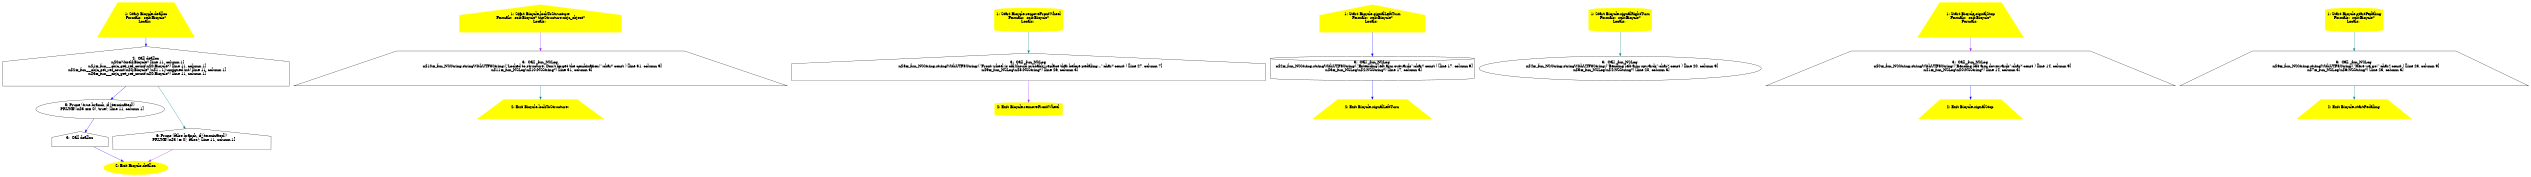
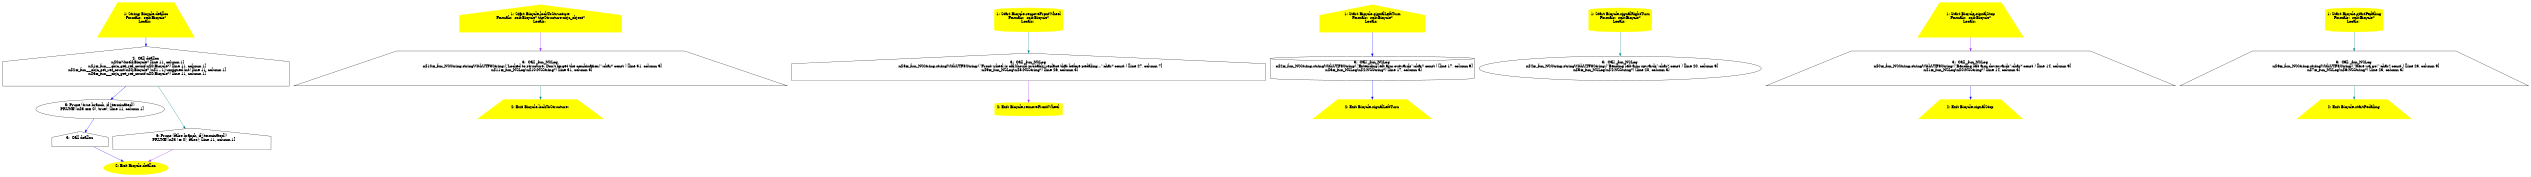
(146, 20) -> (146, 20)
(1971, 20) -> (1971, 20)
